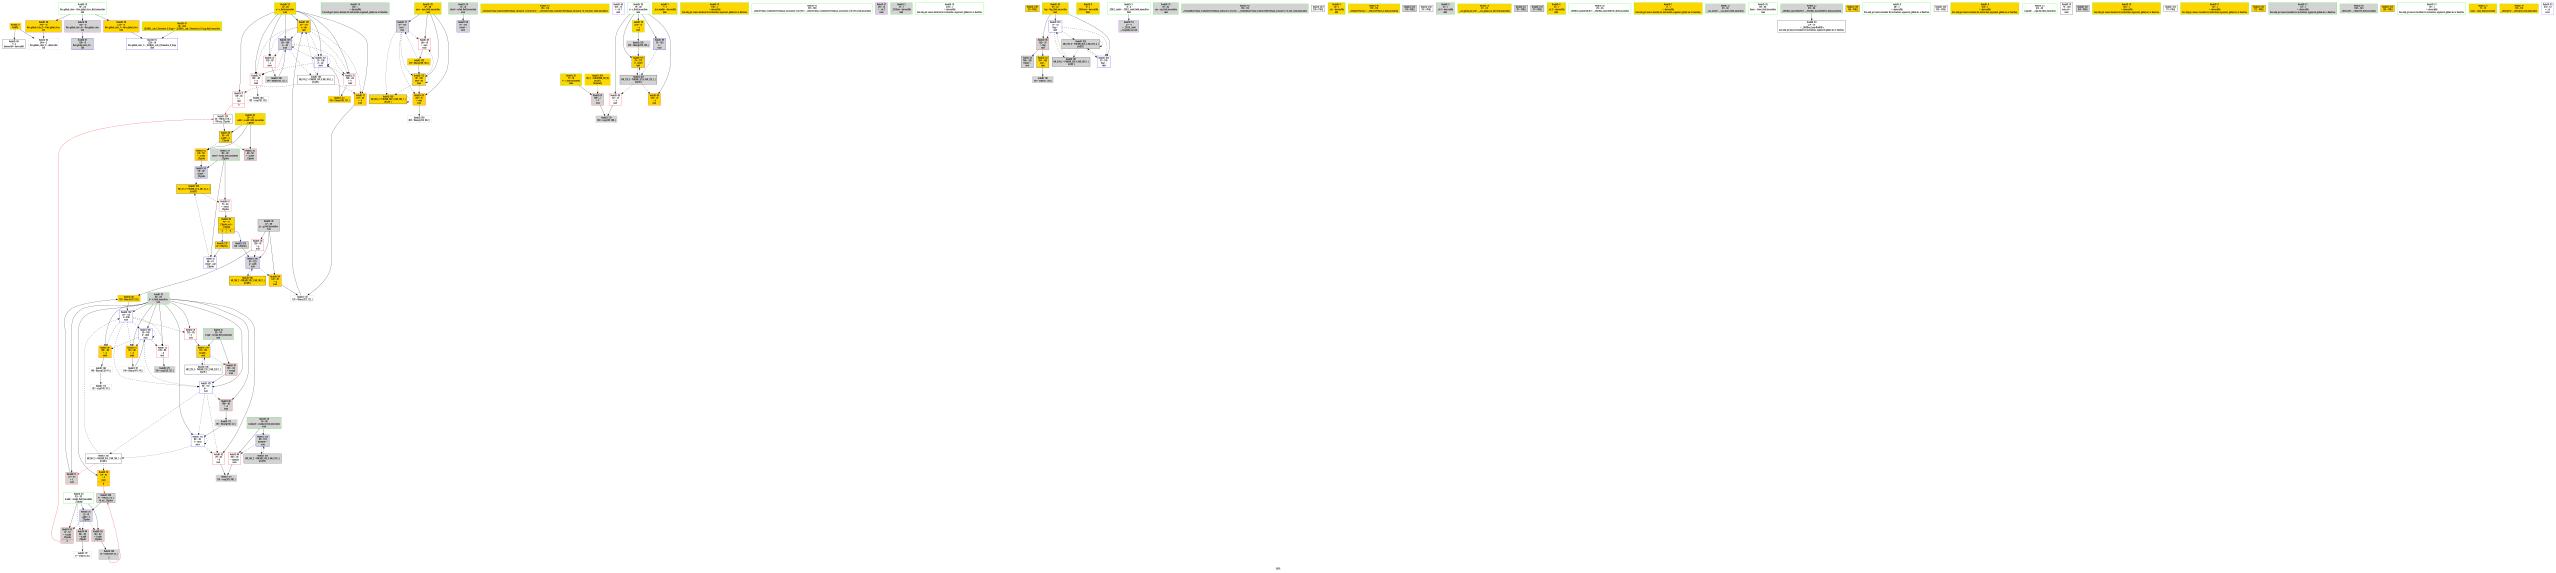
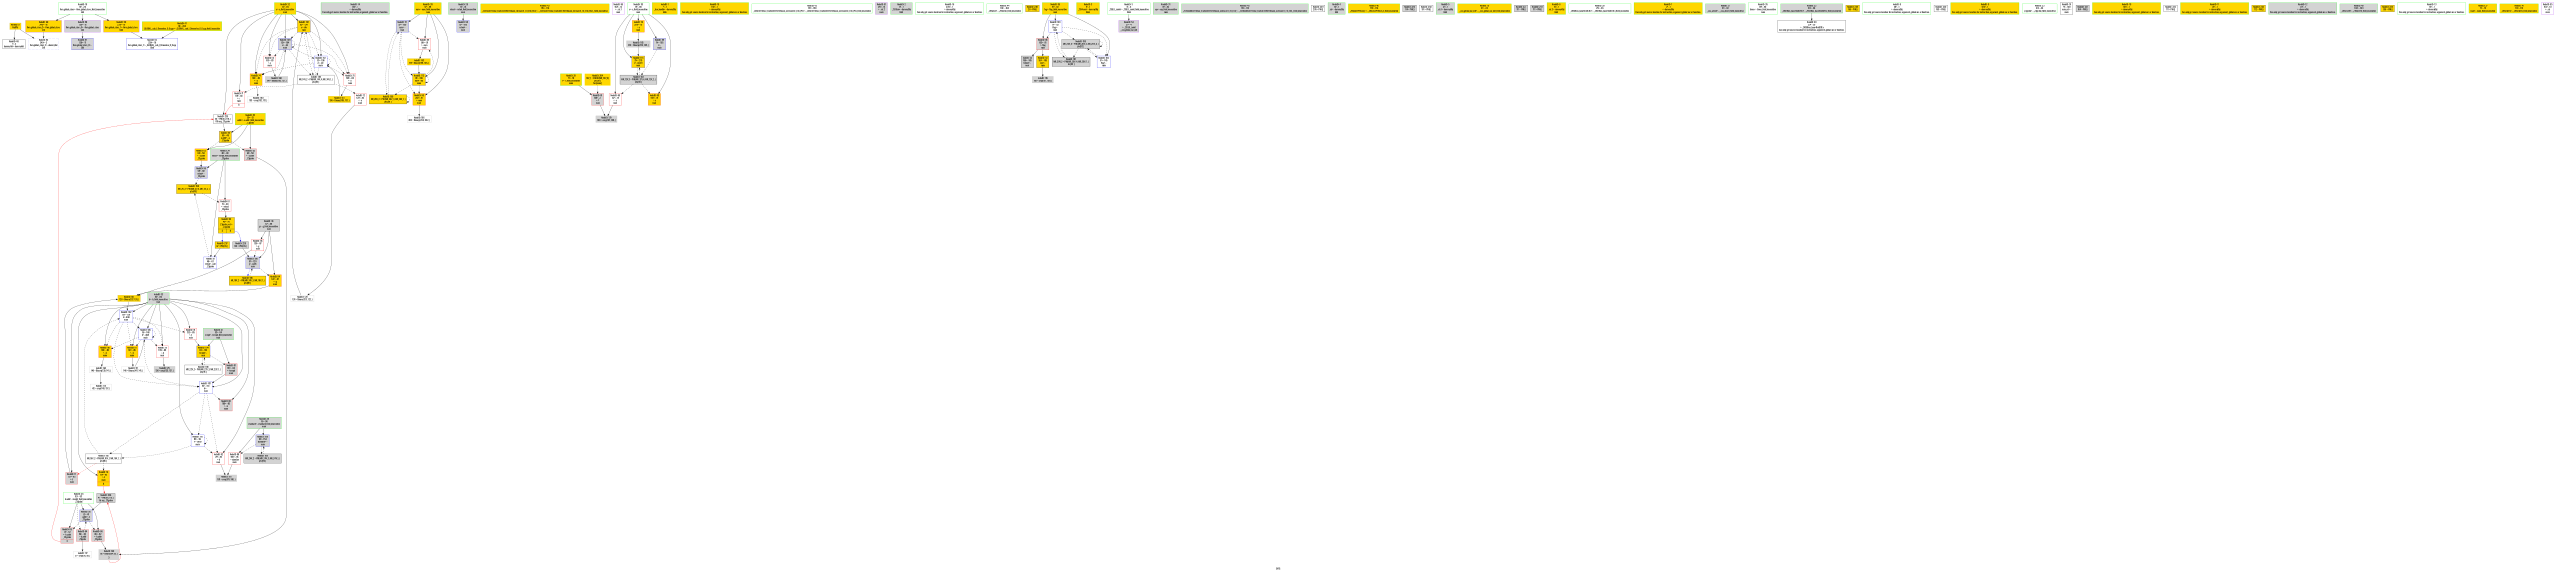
none -> (1005, 8)
(1337, 8) -> (1337, 8)
(638, 26) -> (638, 26)
(357, 32) -> (227, 47)
(412, 46) -> (390, 63)
(345, 53) -> (308, 53)
(256, 80) -> (256, 80)
(360, 99) -> (360, 99)
(249, 271) -> (249, 271)
(289, 289) -> (204, 291)
none -> (286, 418)
(226, 423) -> none
(83, 525) -> (85, 527)
